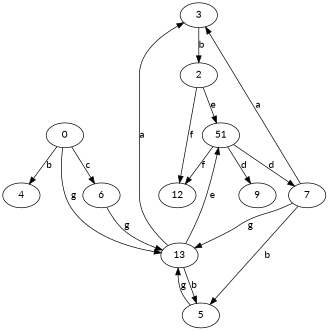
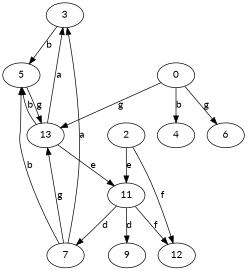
(199, 42) -> (45, 42)
(221, 135) -> (126, 195)
(88, 165) -> (206, 105)
(127, 233) -> none
